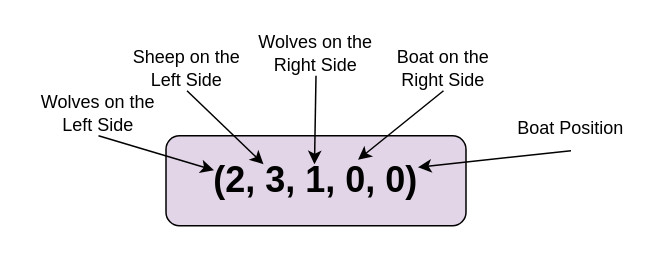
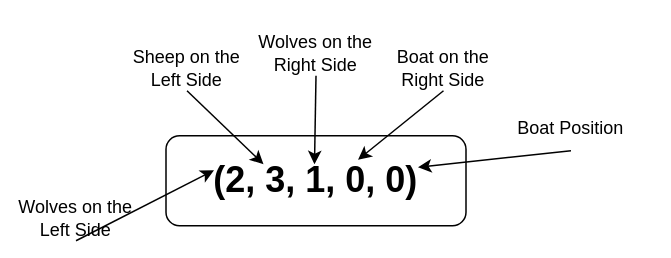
(98, 113) -> (76, 218)
(316, 181) -> (316, 181)
